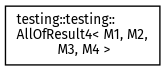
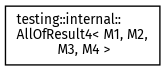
(83, 36) -> (83, 36)
